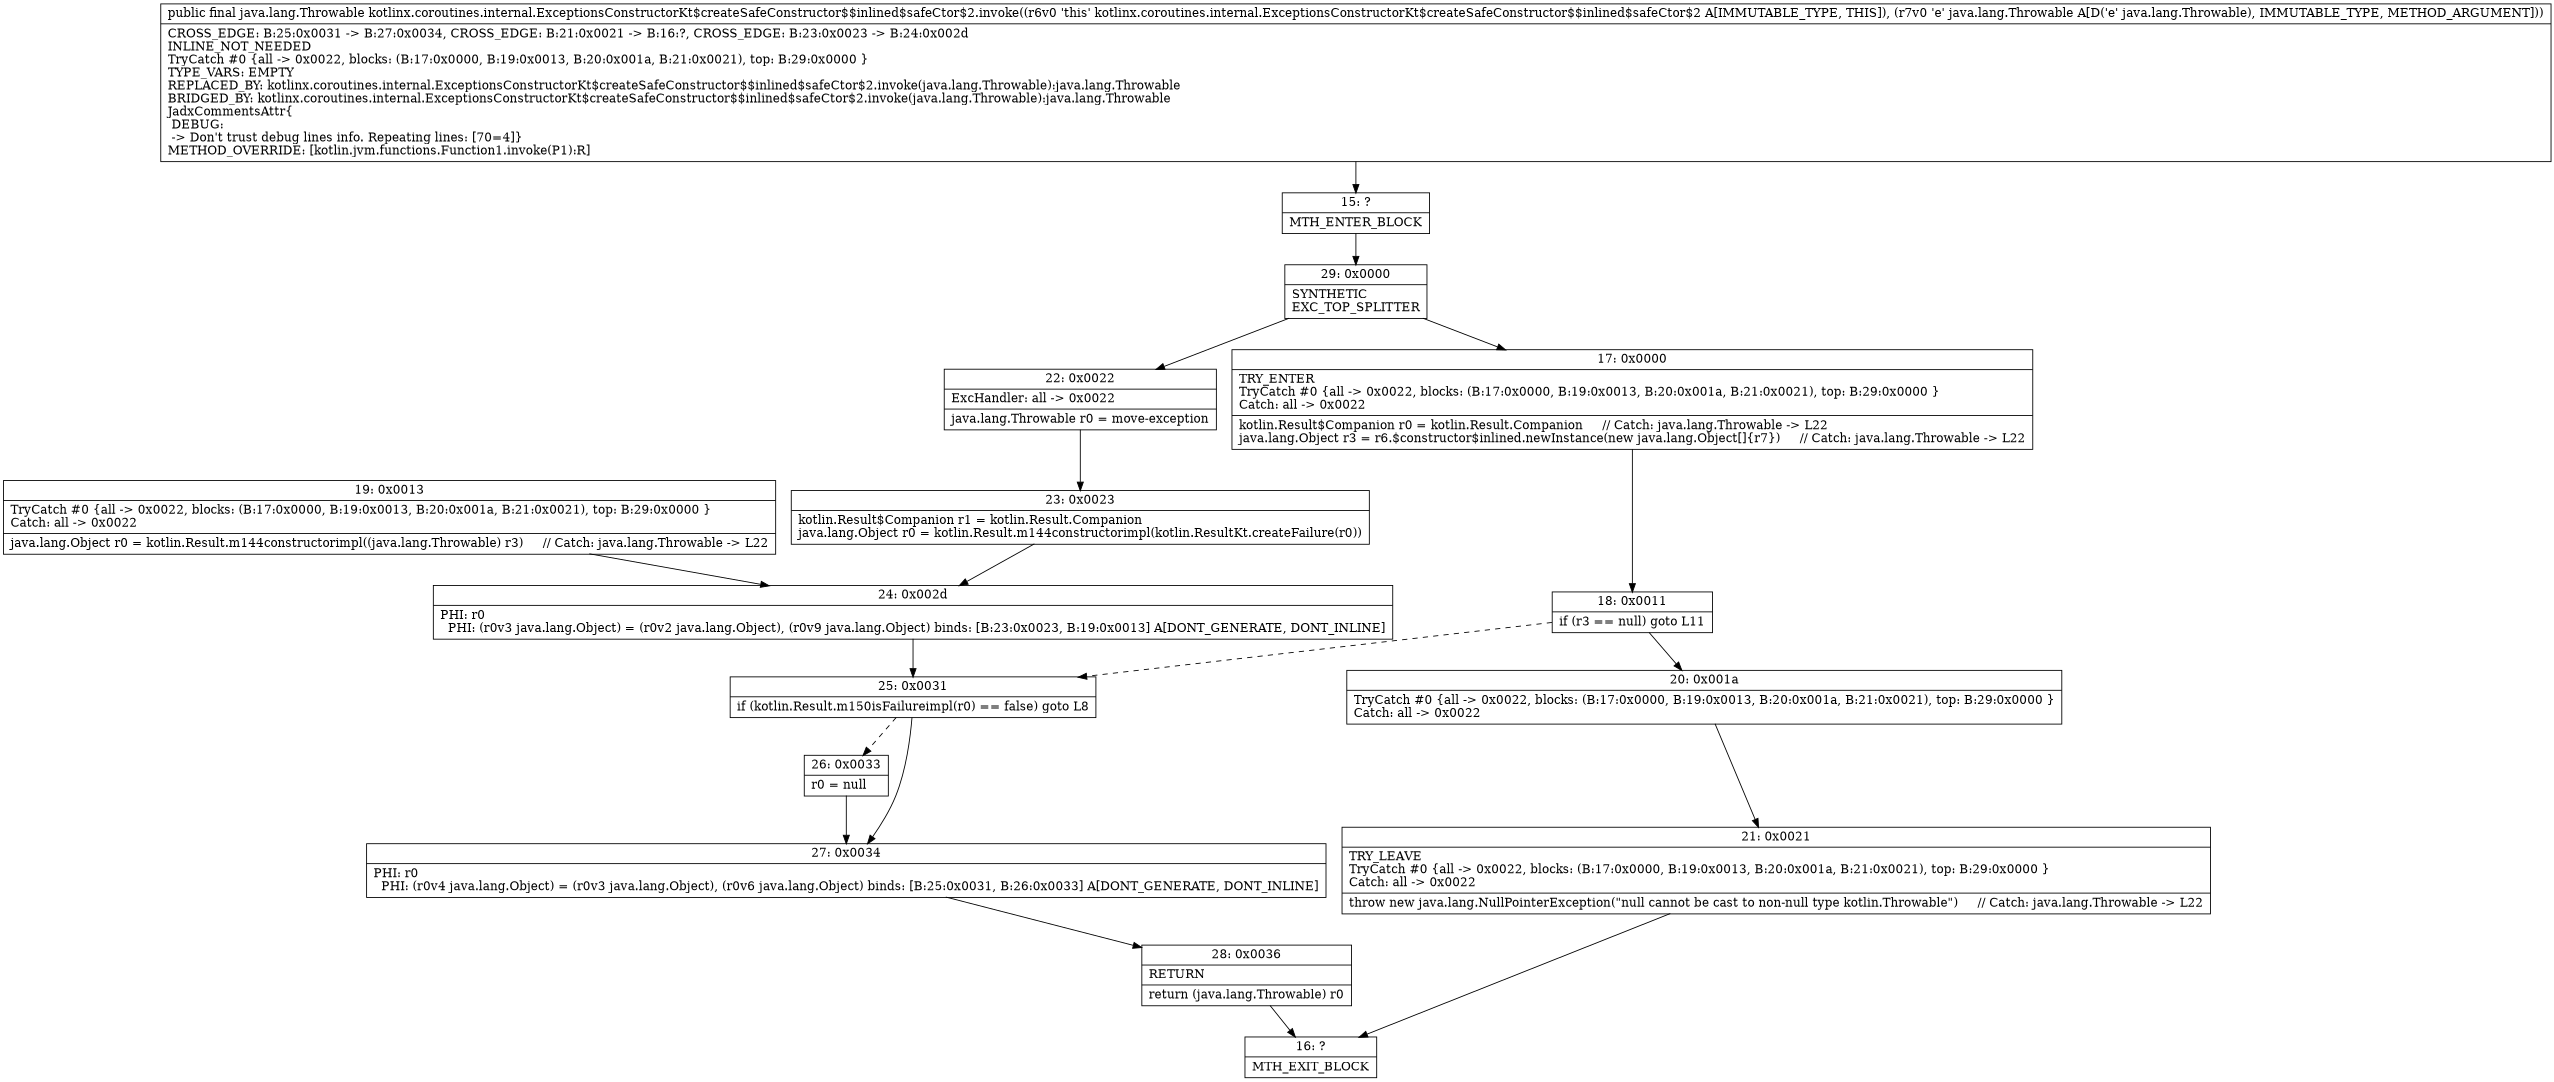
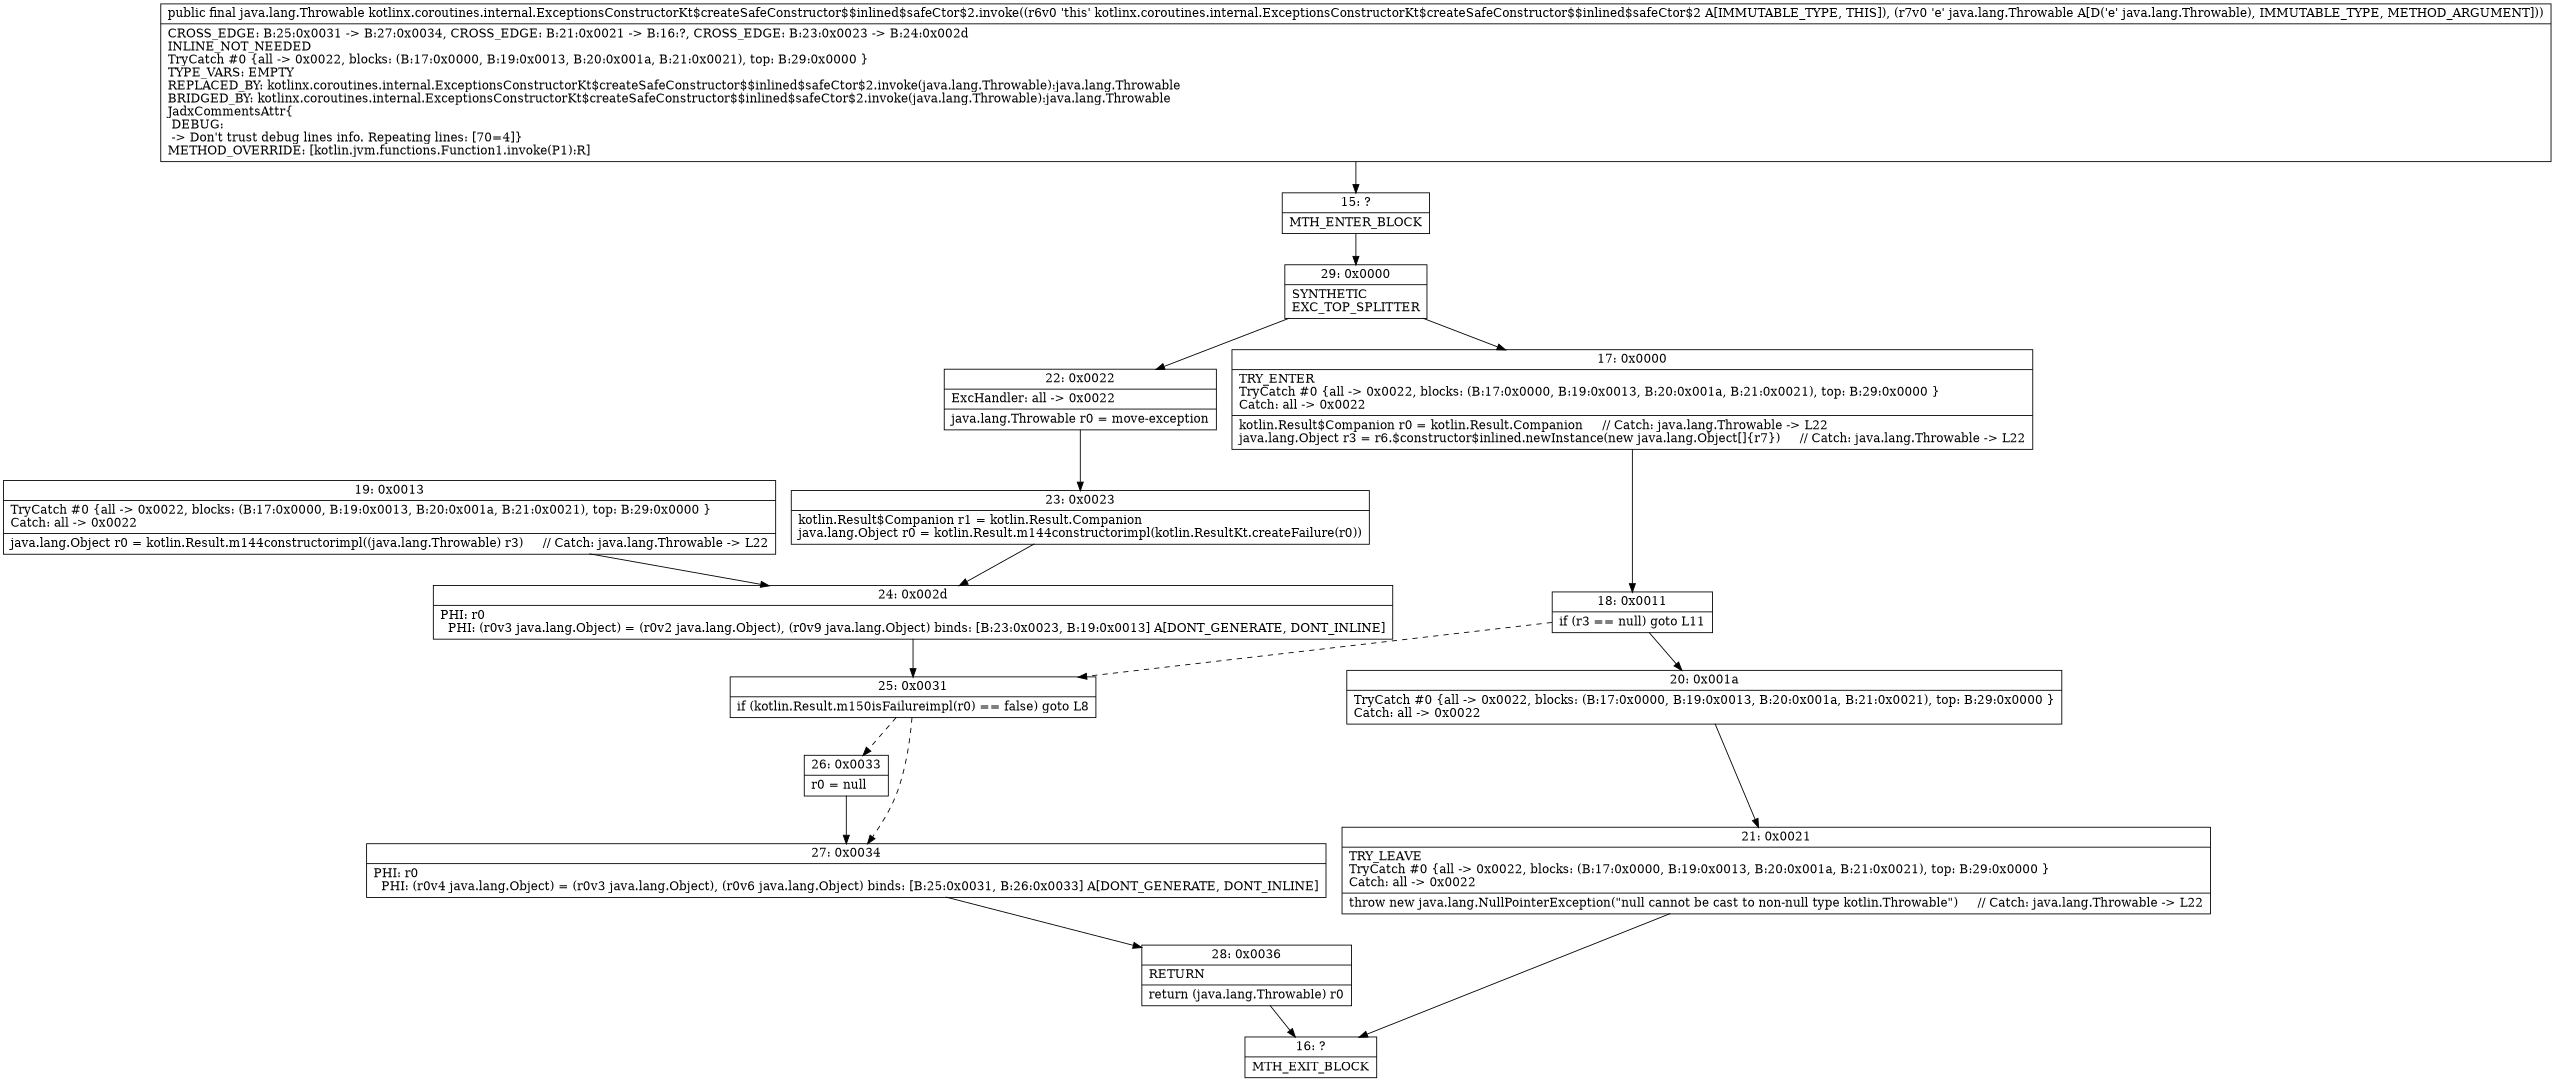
(901, 780) -> (901, 780)
